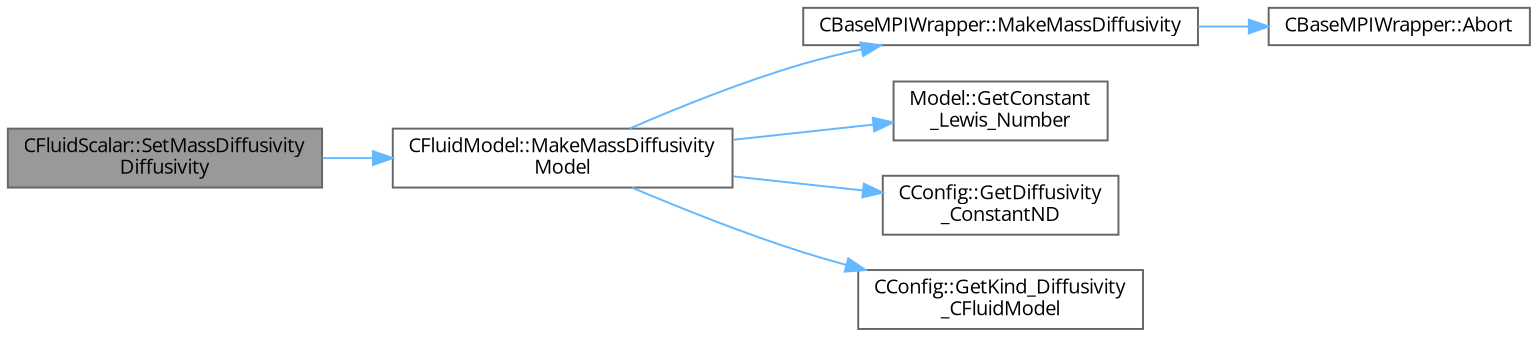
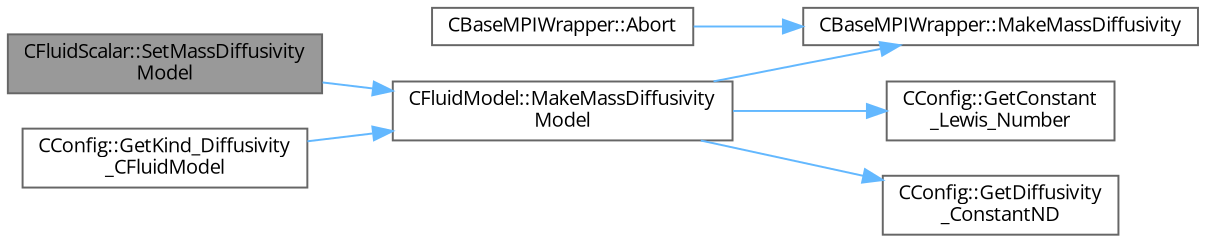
(1223, 27) -> (738, 27)
(1001, 111) -> (1001, 111)
(165, 158) -> (165, 64)
(738, 230) -> (340, 137)
